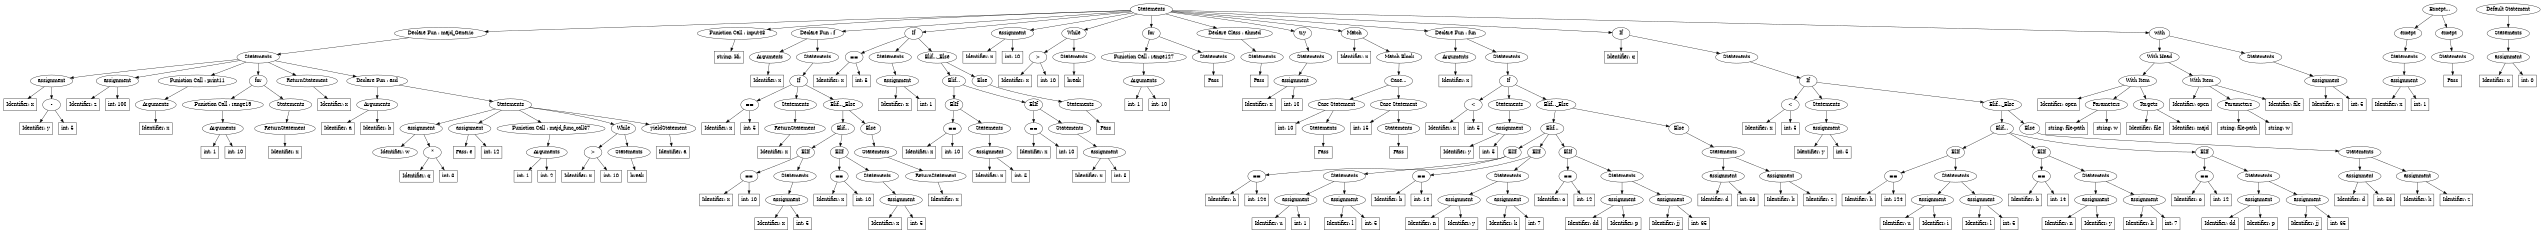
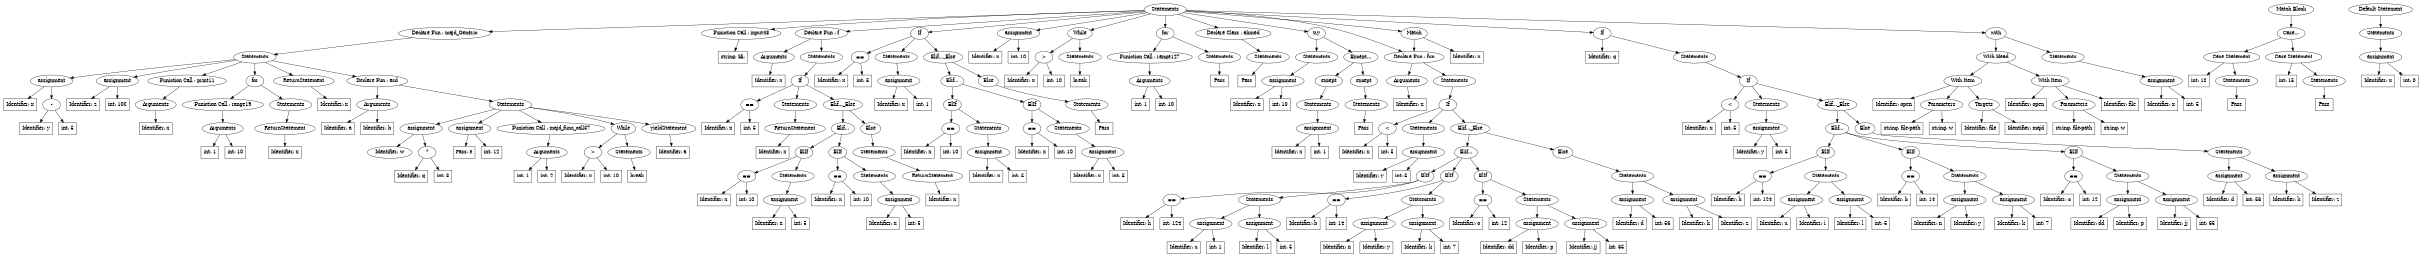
none -> (1336, 44)
(1375, 44) -> (1414, 44)
